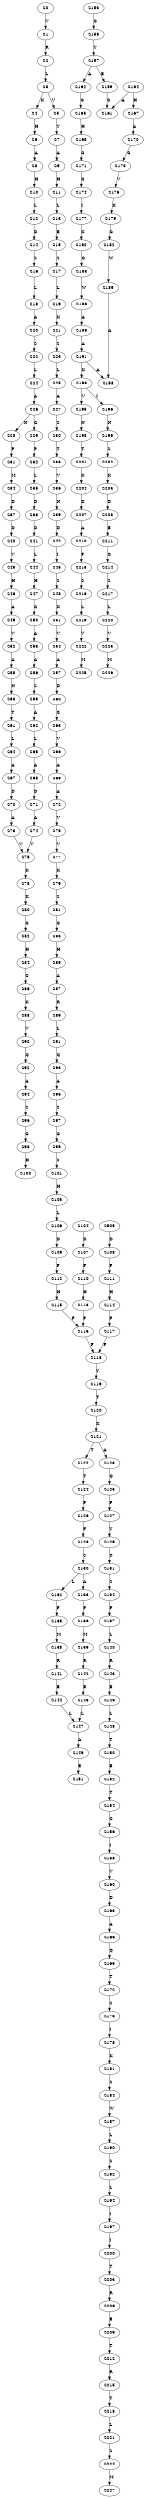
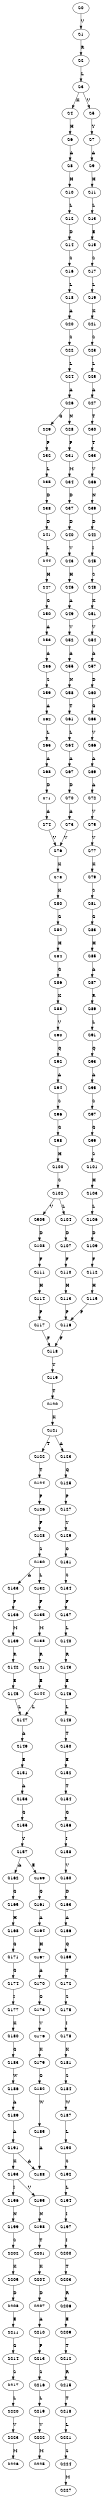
(121, 99) -> (39, 1916)
(58, 423) -> (94, 416)
none -> (58, 1194)
none -> (22, 1785)
